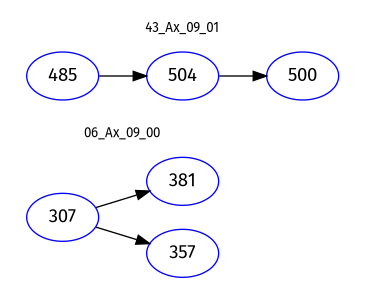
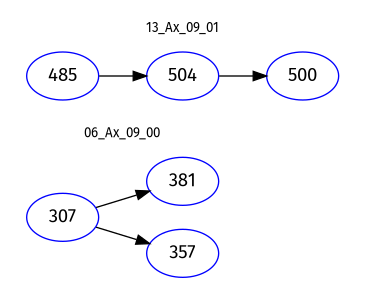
(183, 29) -> (183, 29)
